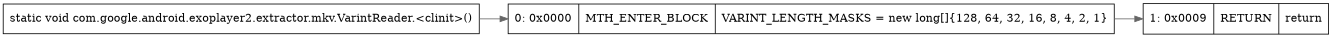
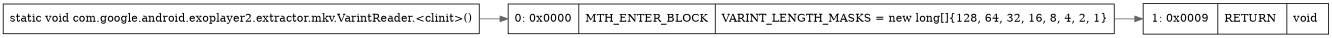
(1304, 18) -> (1306, 18)
